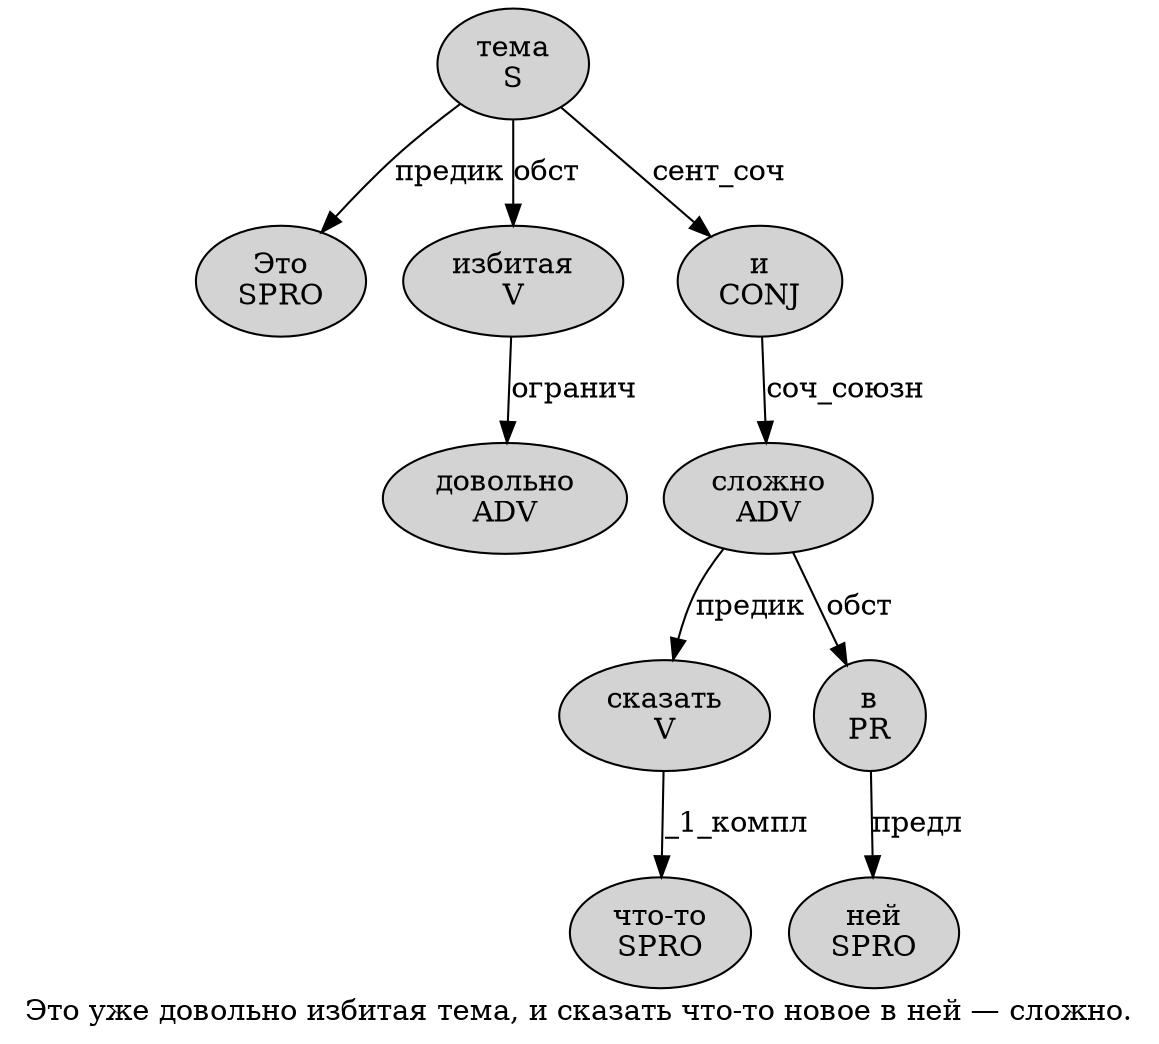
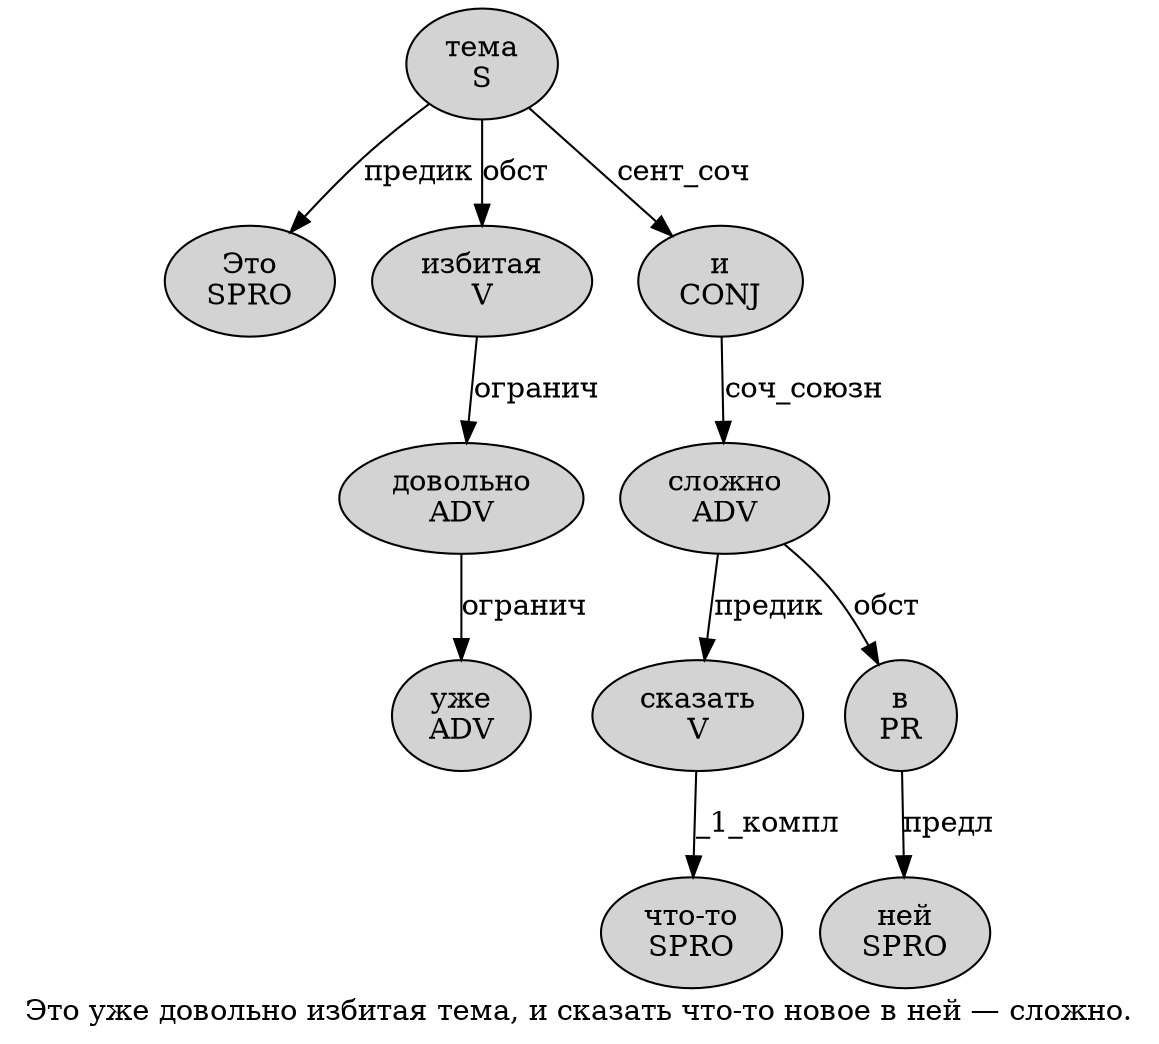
none -> (461, 716)
